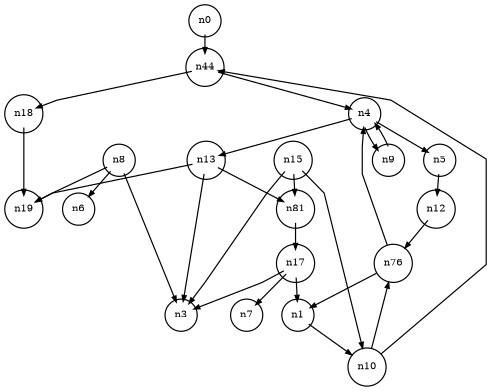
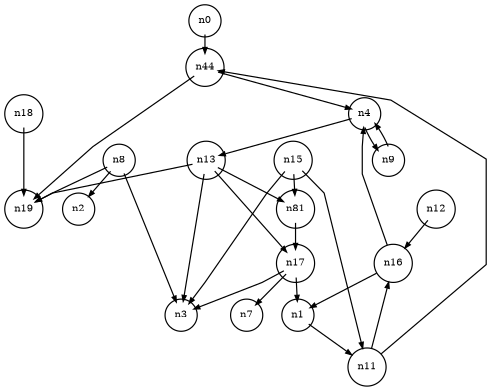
(117, 87) -> (114, 132)
(440, 160) -> none
none -> (247, 207)
(79, 209) -> (79, 209)
(393, 263) -> (393, 263)
(367, 367) -> (367, 367)
